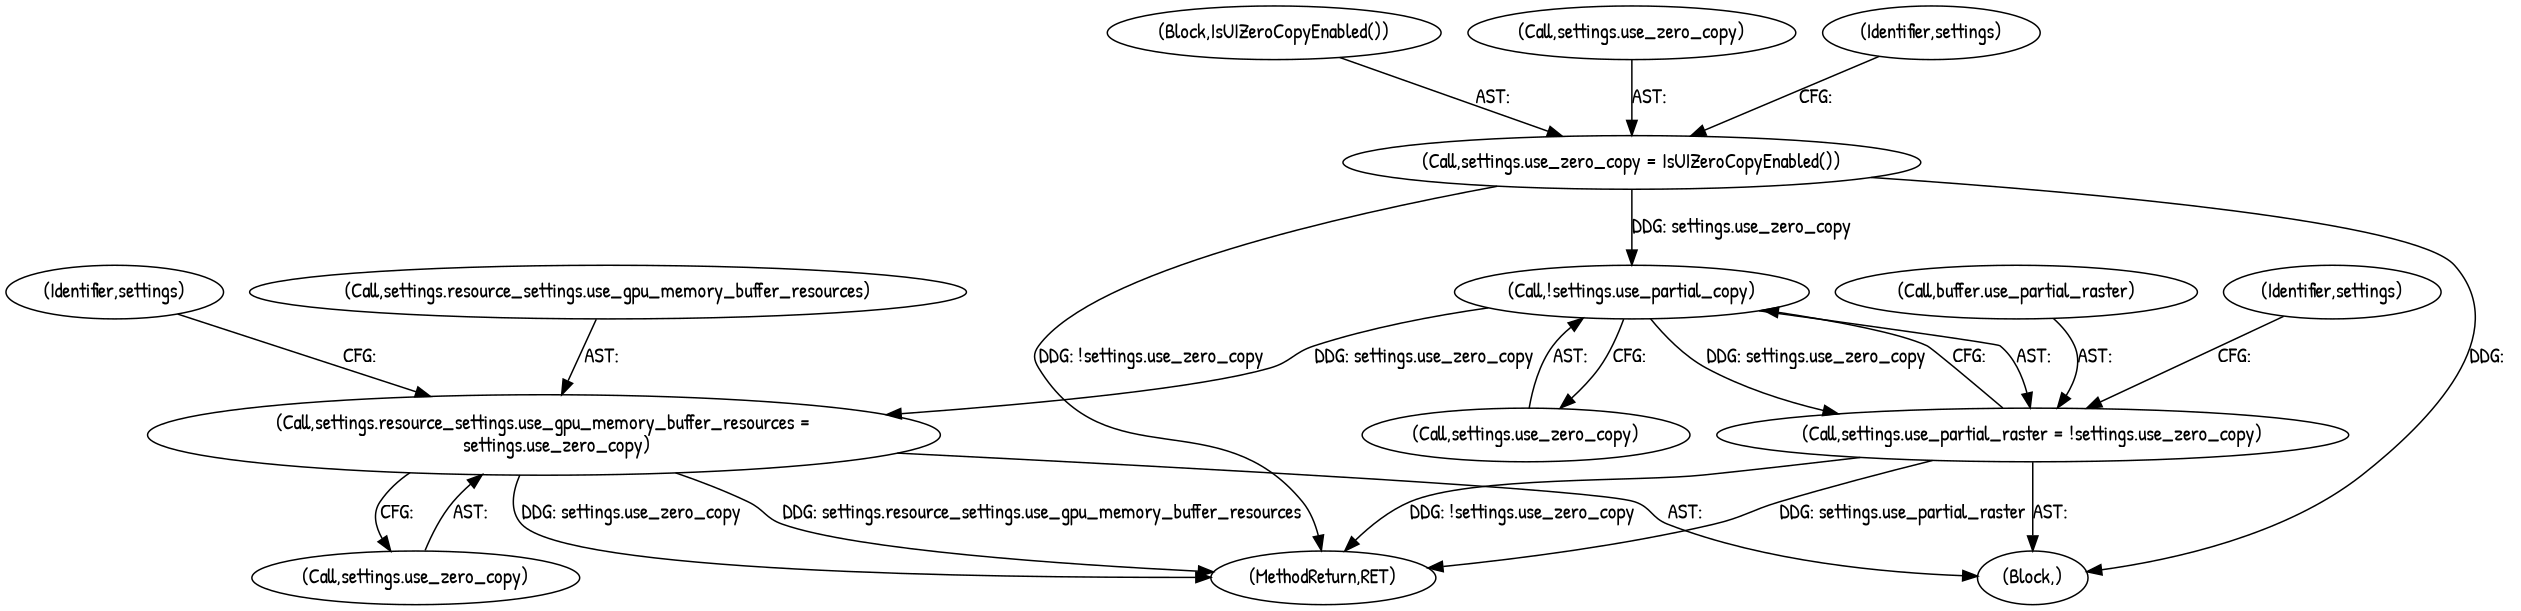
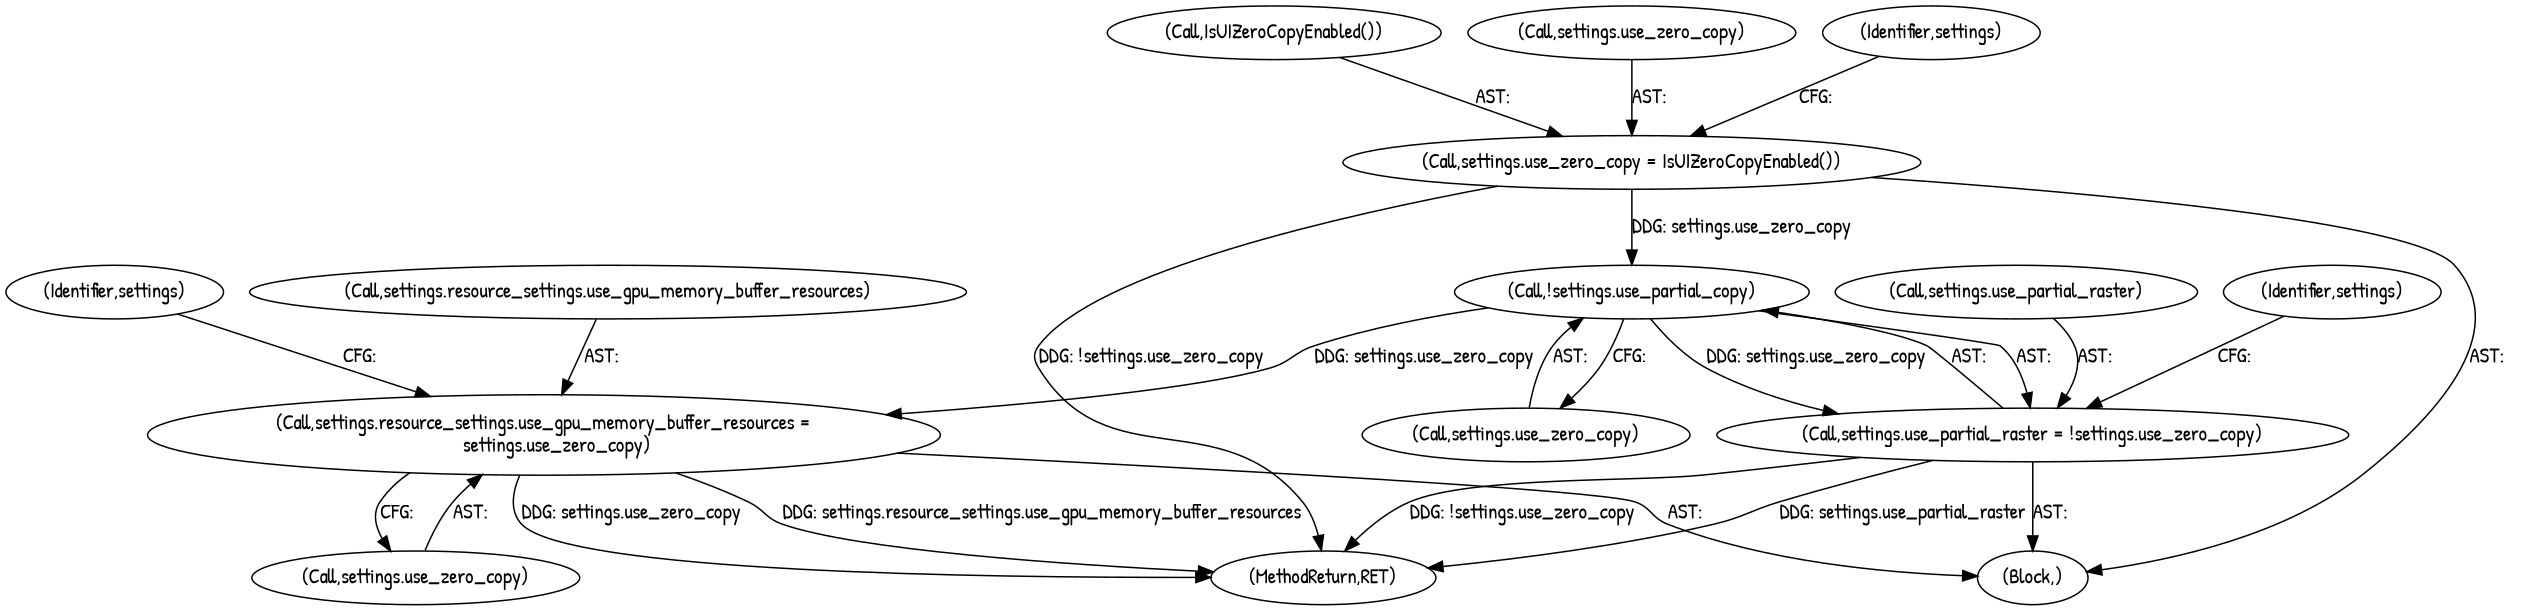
(1274, 33) -> (1274, 33)
(2016, 292) -> (2016, 292)
(1972, 357) -> (1972, 357)
(2490, 357) -> (2490, 357)
